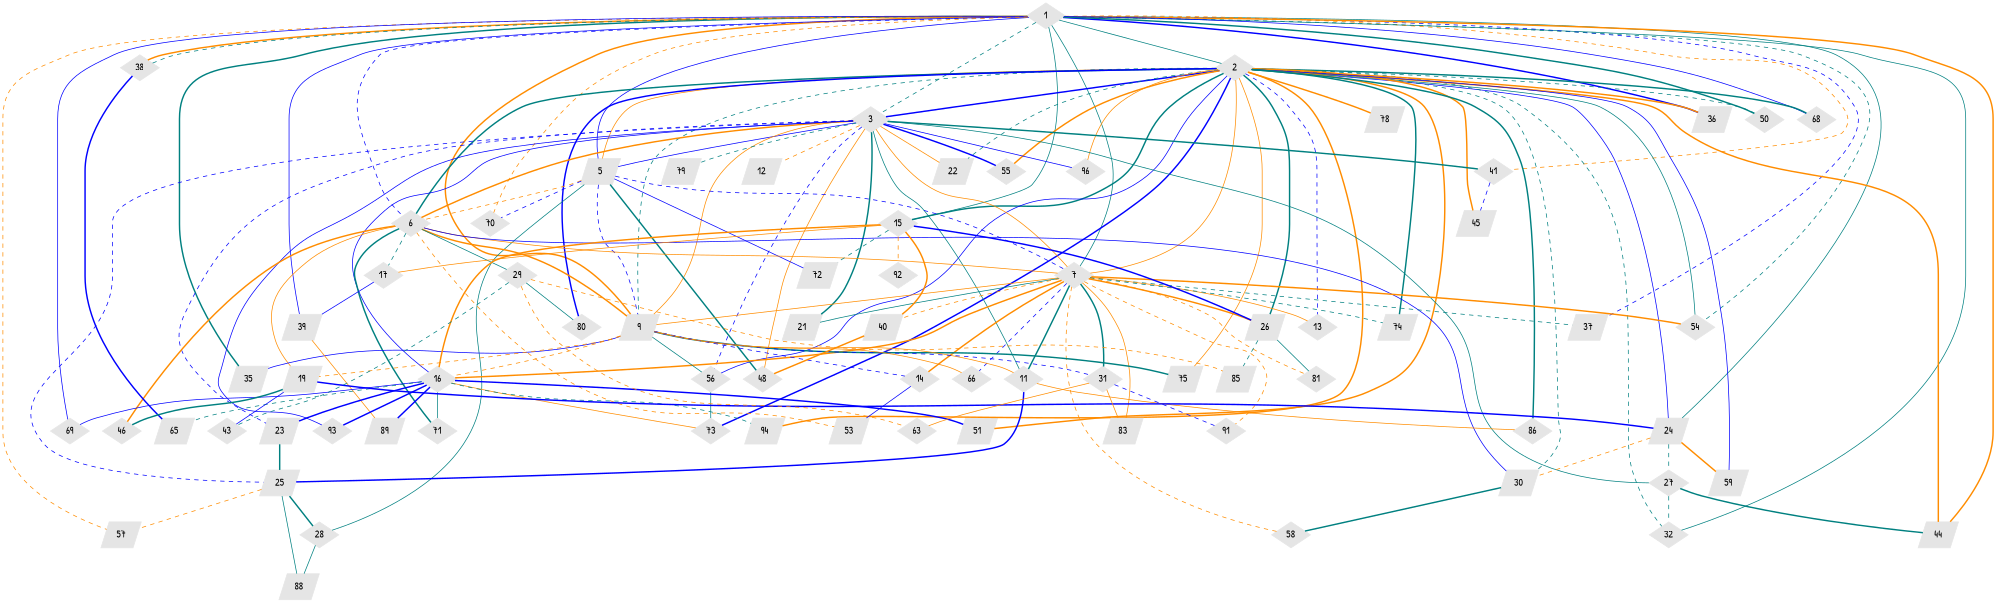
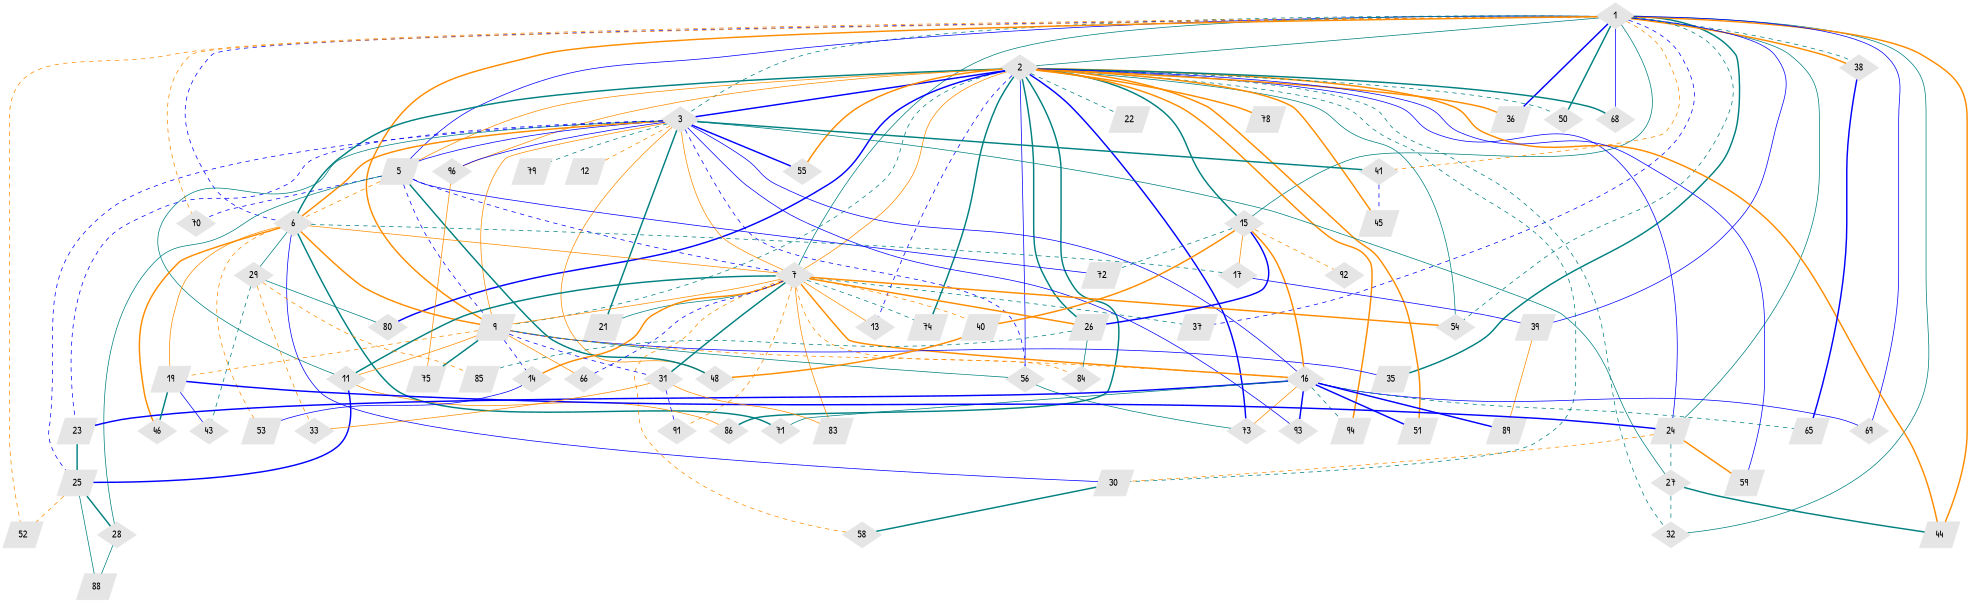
(910, 144) -> none
(1262, 230) -> (439, 275)
(1316, 379) -> (1081, 379)
(917, 431) -> (314, 431)
(121, 535) -> (23, 535)
